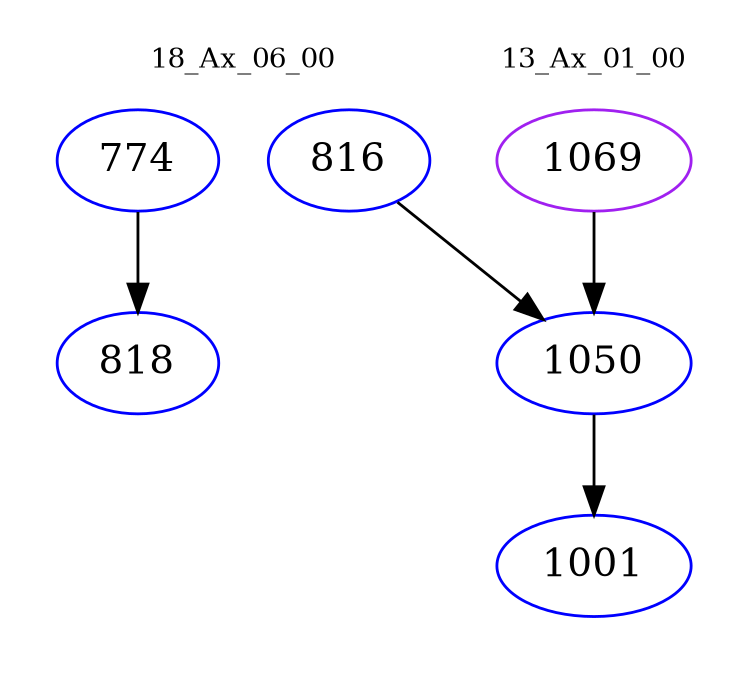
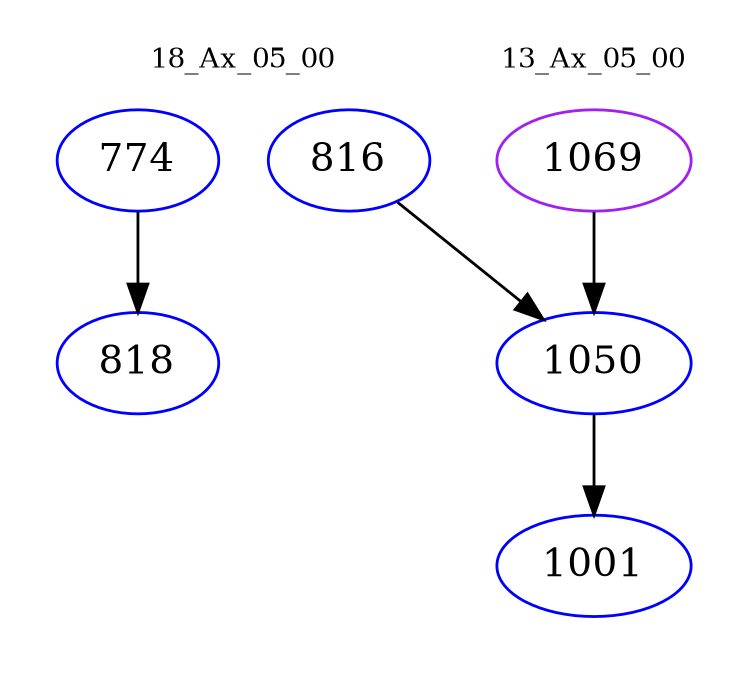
(244, 61) -> (244, 61)
(594, 61) -> (594, 61)
